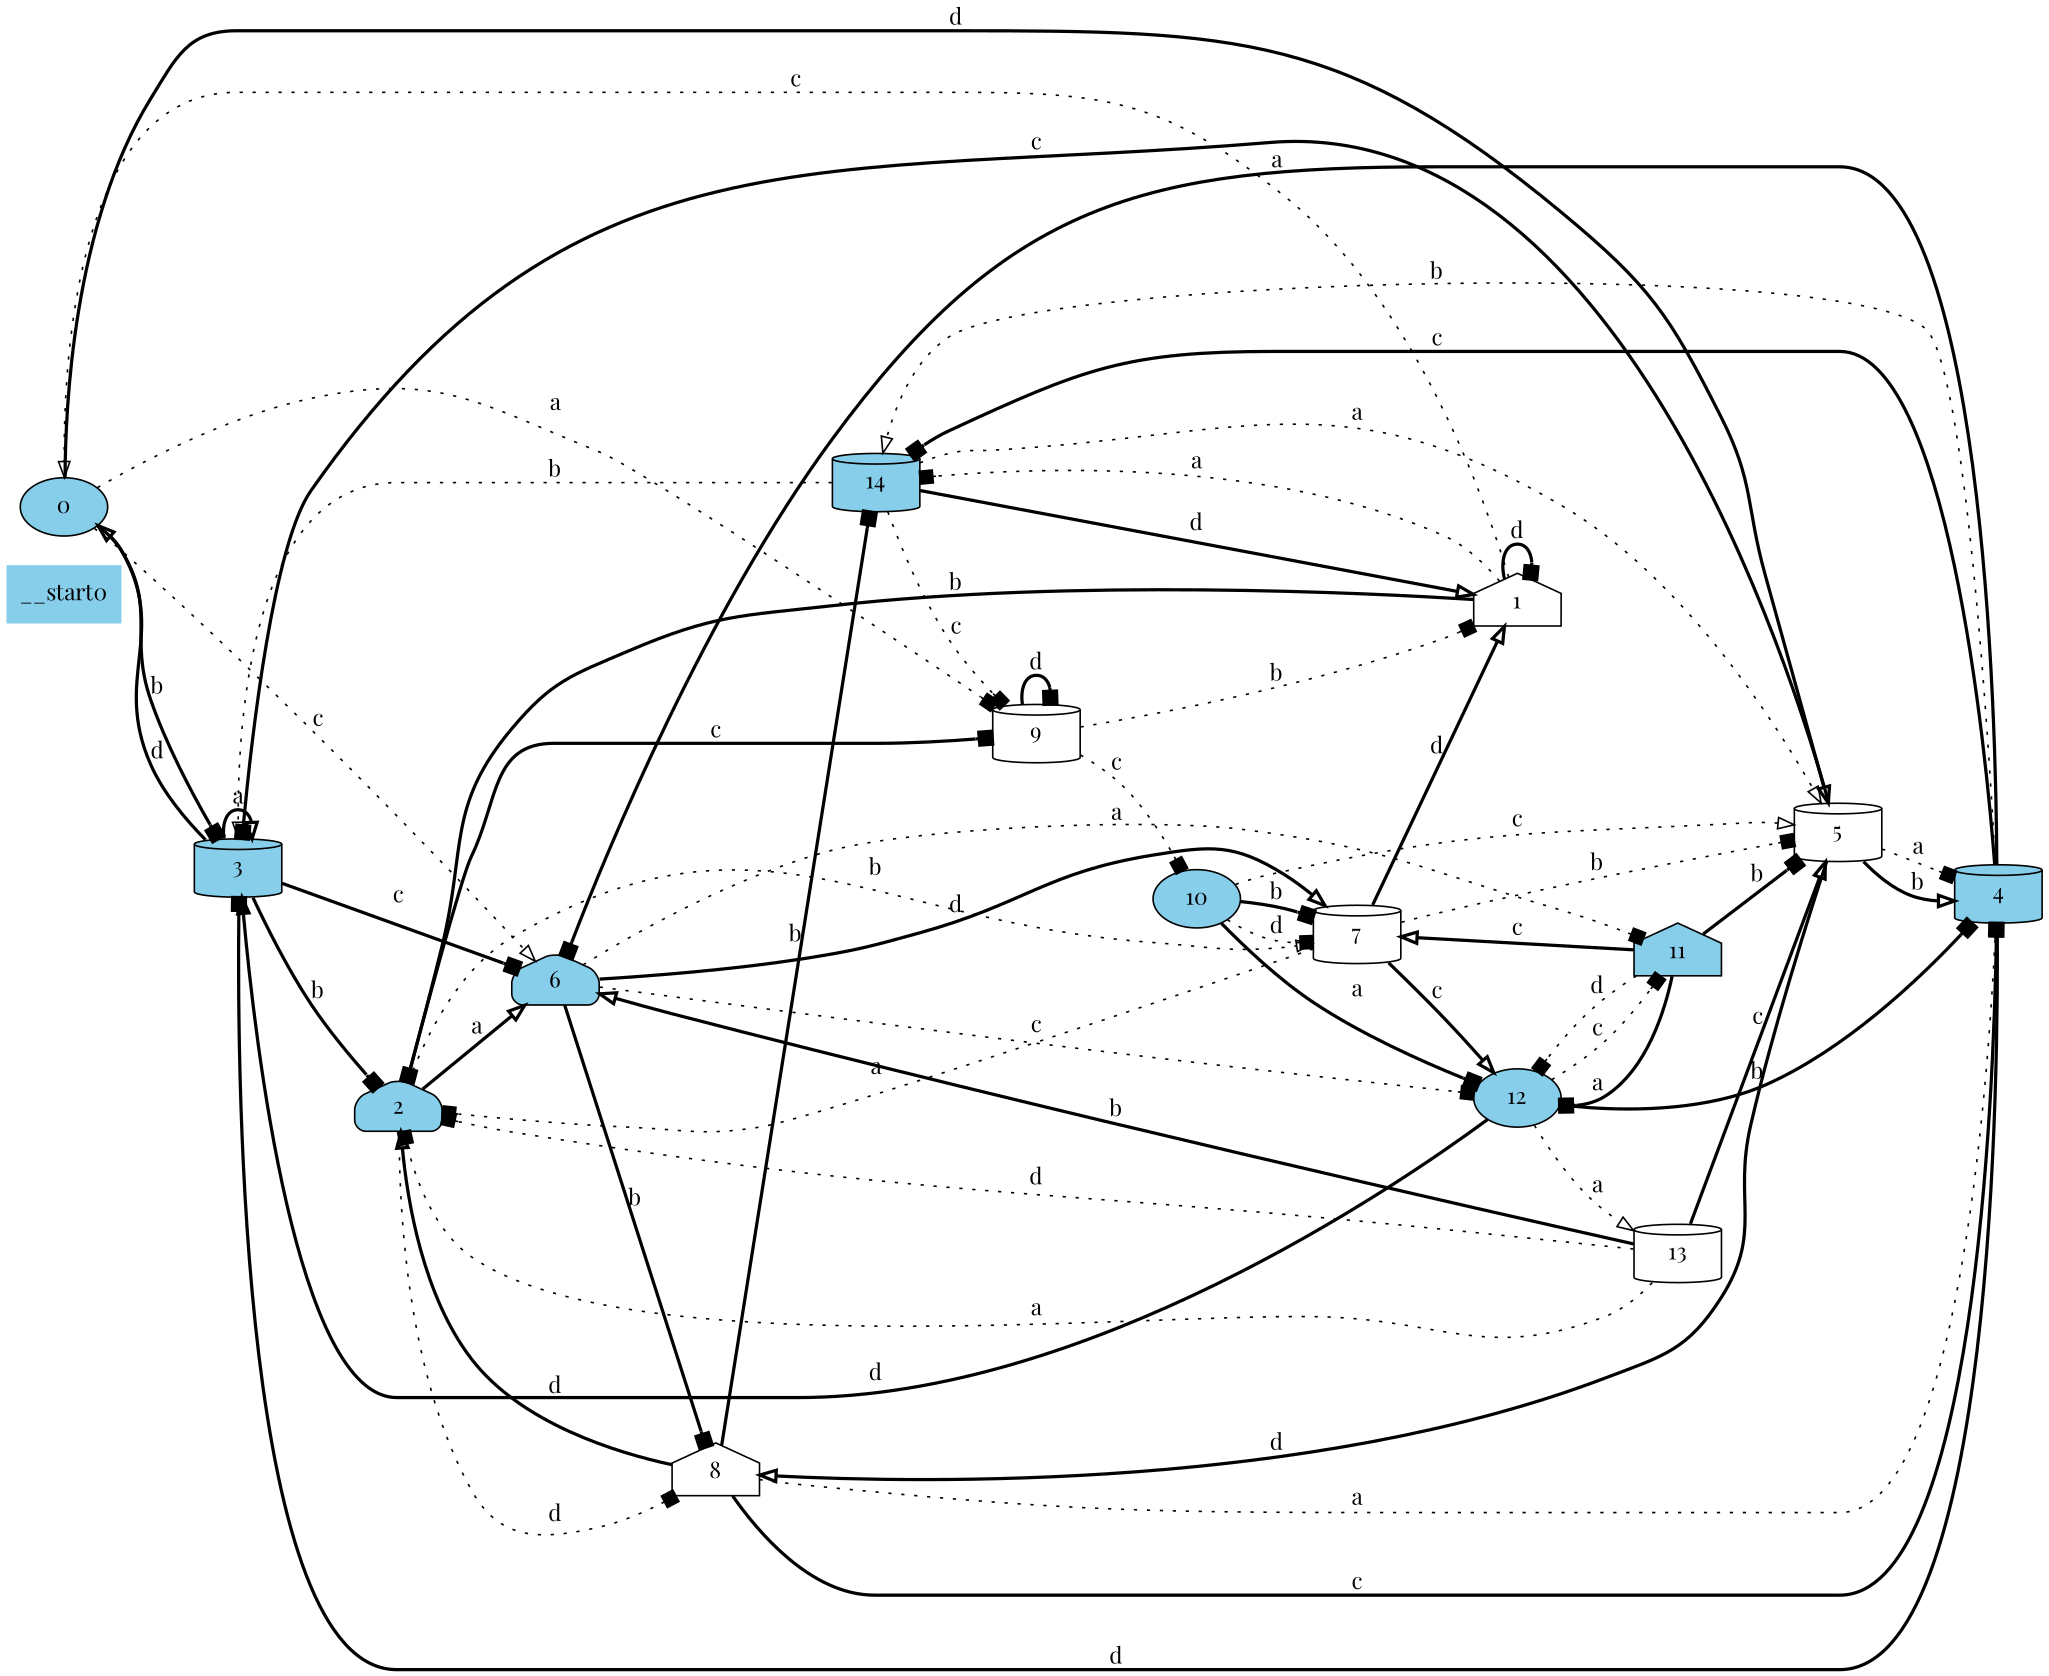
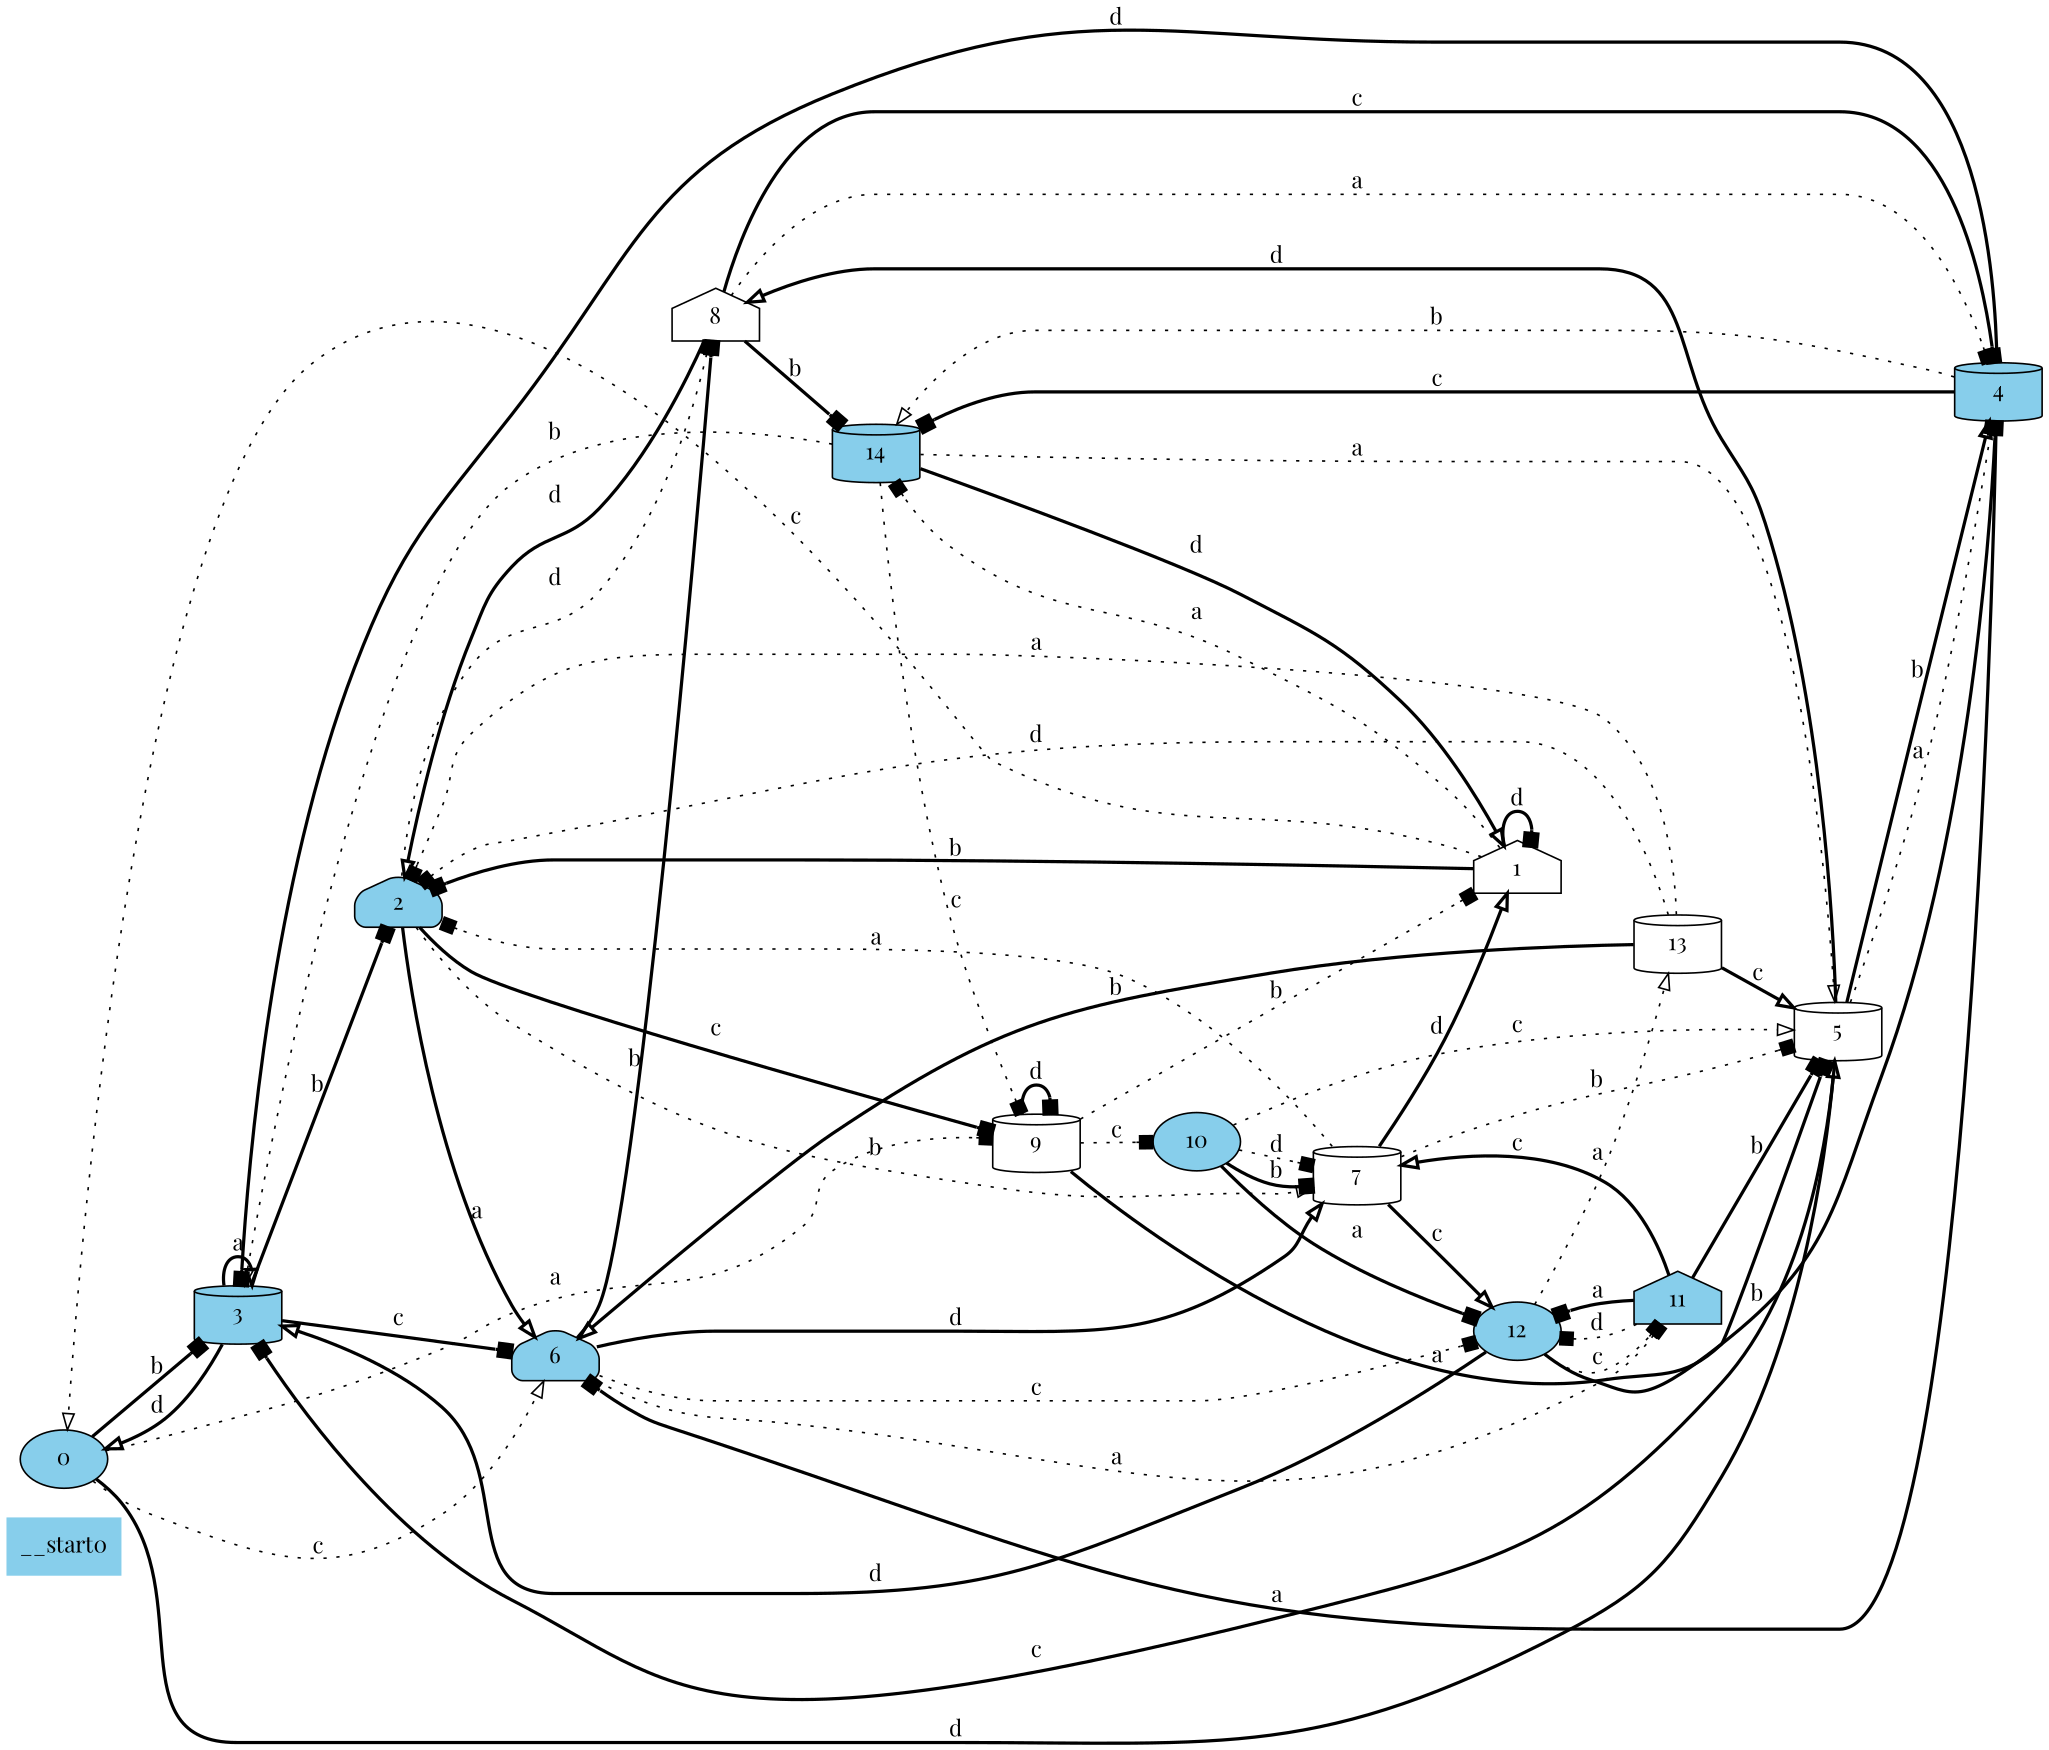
none -> (1516, 1382)
